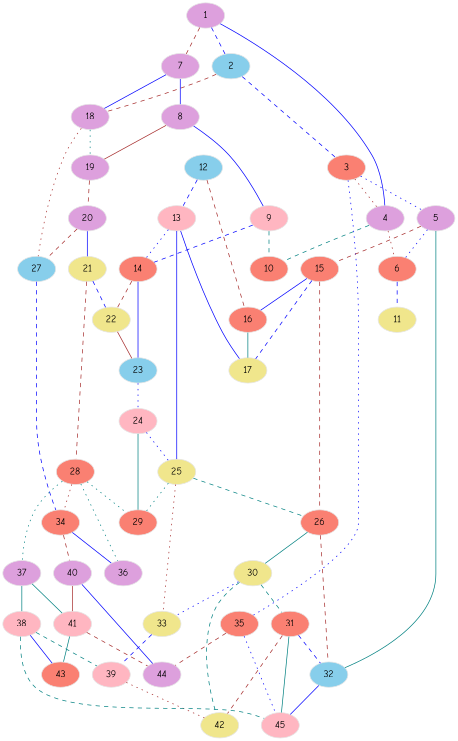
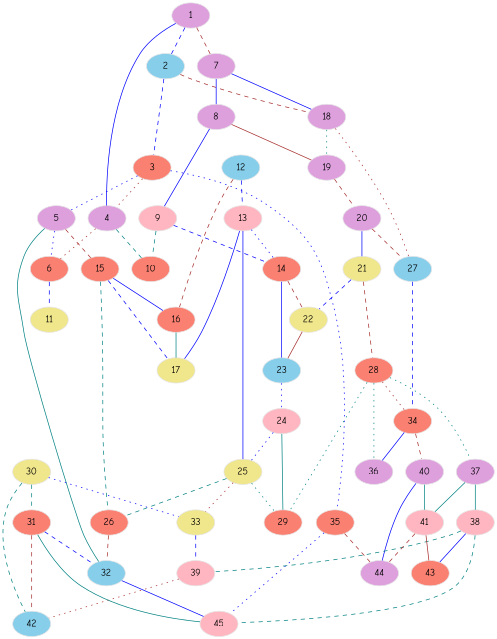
(320, 396) -> (103, 396)
(286, 548) -> none
(73, 599) -> (425, 497)
(68, 645) -> (427, 548)
(220, 725) -> (32, 624)
